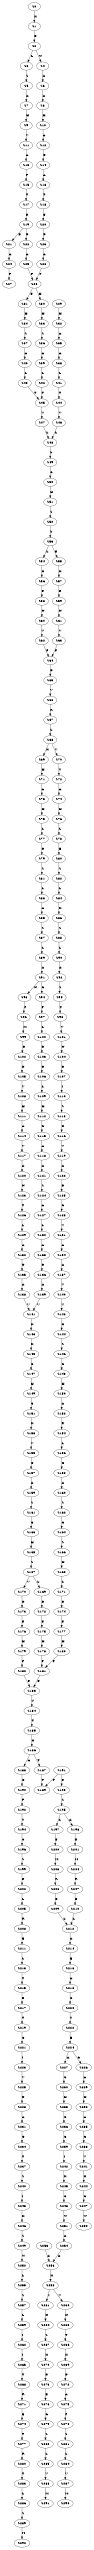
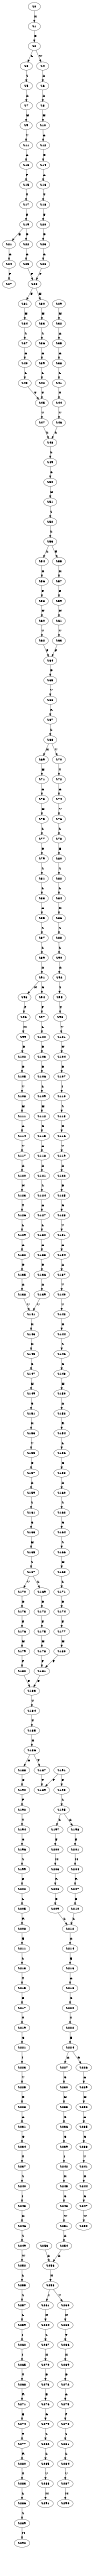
(60, 809) -> (60, 809)
